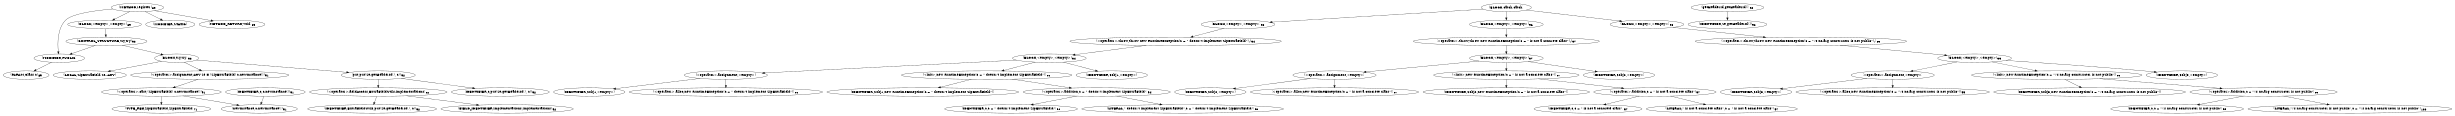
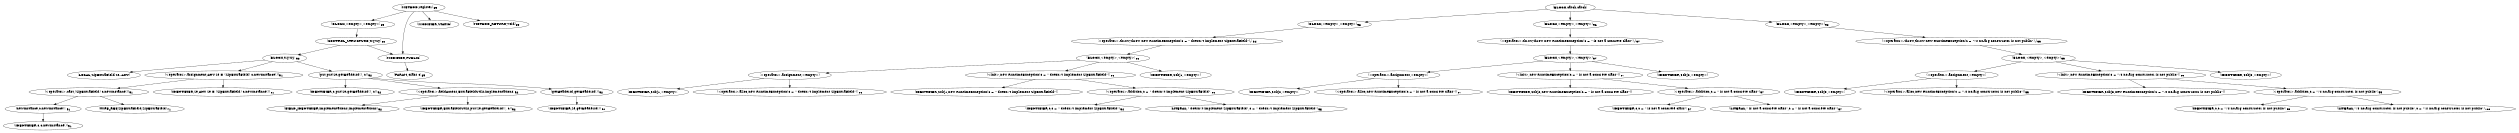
none -> (460, 83)
none -> (223, 92)
(263, 99) -> (43, 116)
